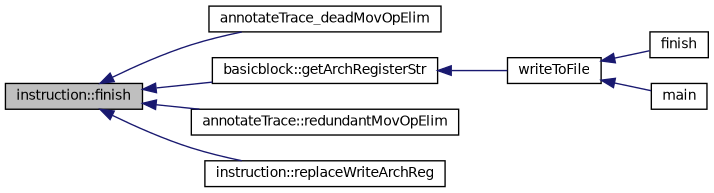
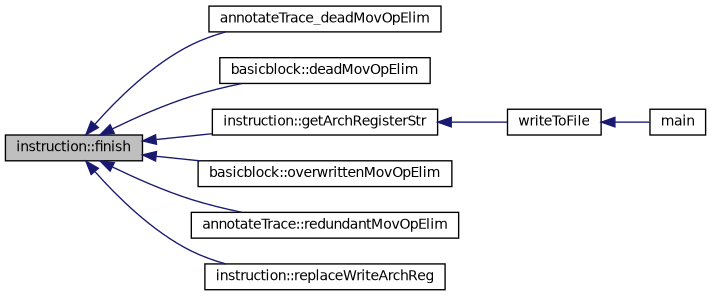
(679, 45) -> none
(325, 71) -> (325, 122)
none -> (325, 71)
none -> (325, 174)
